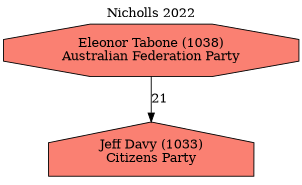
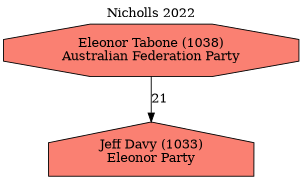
(151, 152) -> (151, 152)
